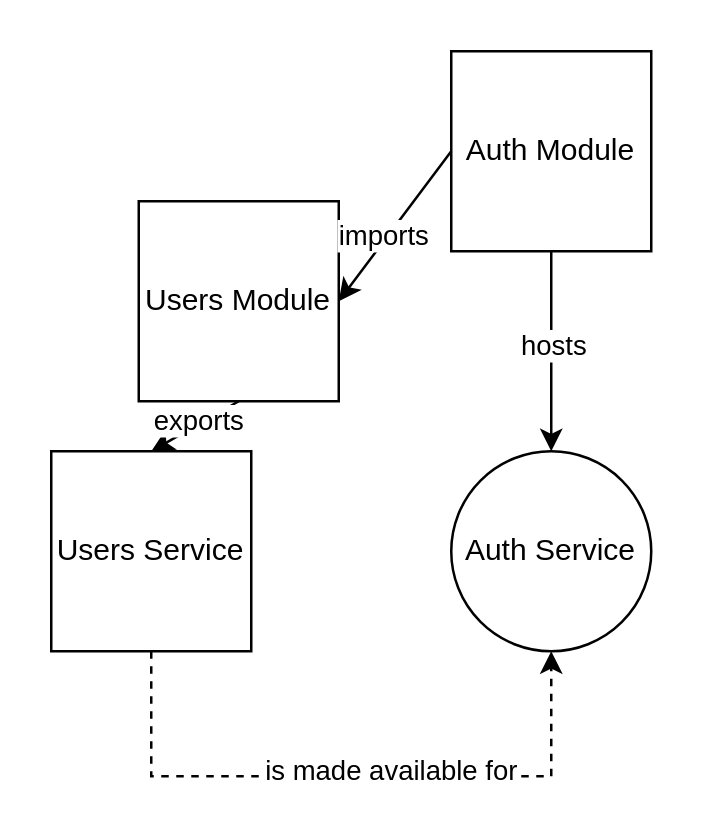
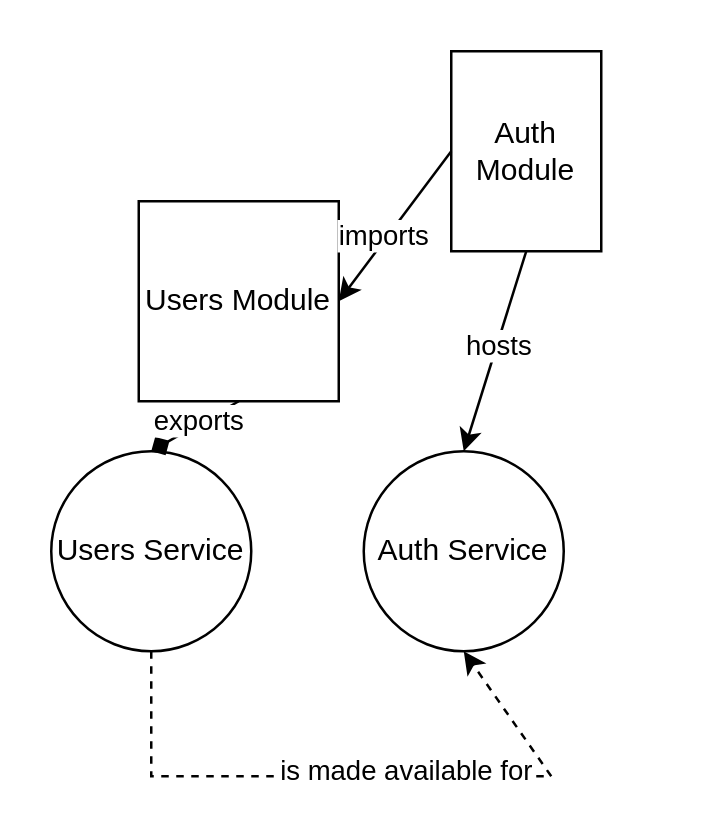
(551, 151) -> (526, 151)
(168, 442) -> (169, 441)
(151, 551) -> (151, 551)
(551, 551) -> (464, 551)
